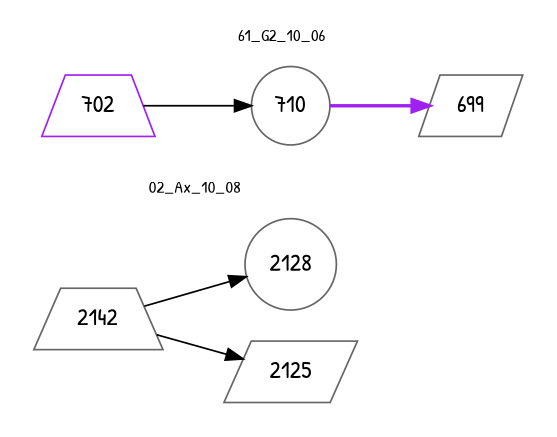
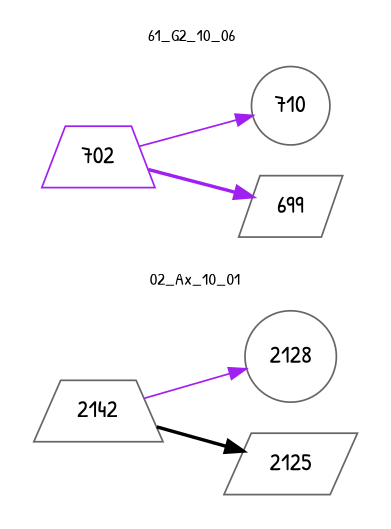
(189, 106) -> (188, 133)
(371, 106) -> (192, 181)
(196, 188) -> (196, 281)
(187, 294) -> (187, 386)
(192, 345) -> (192, 437)
